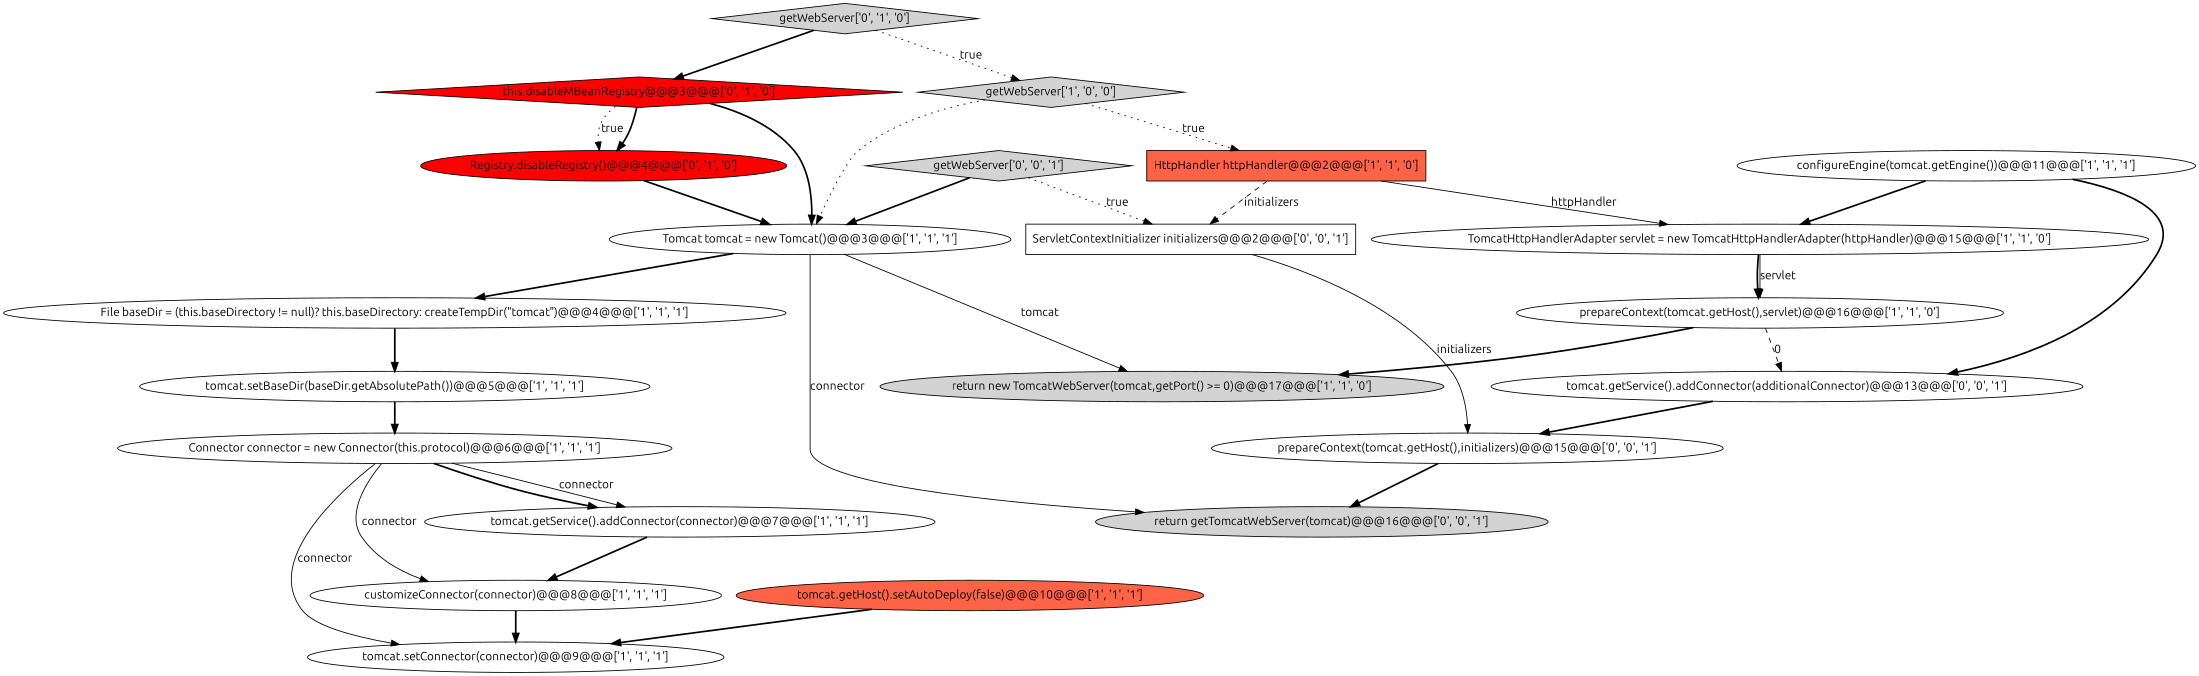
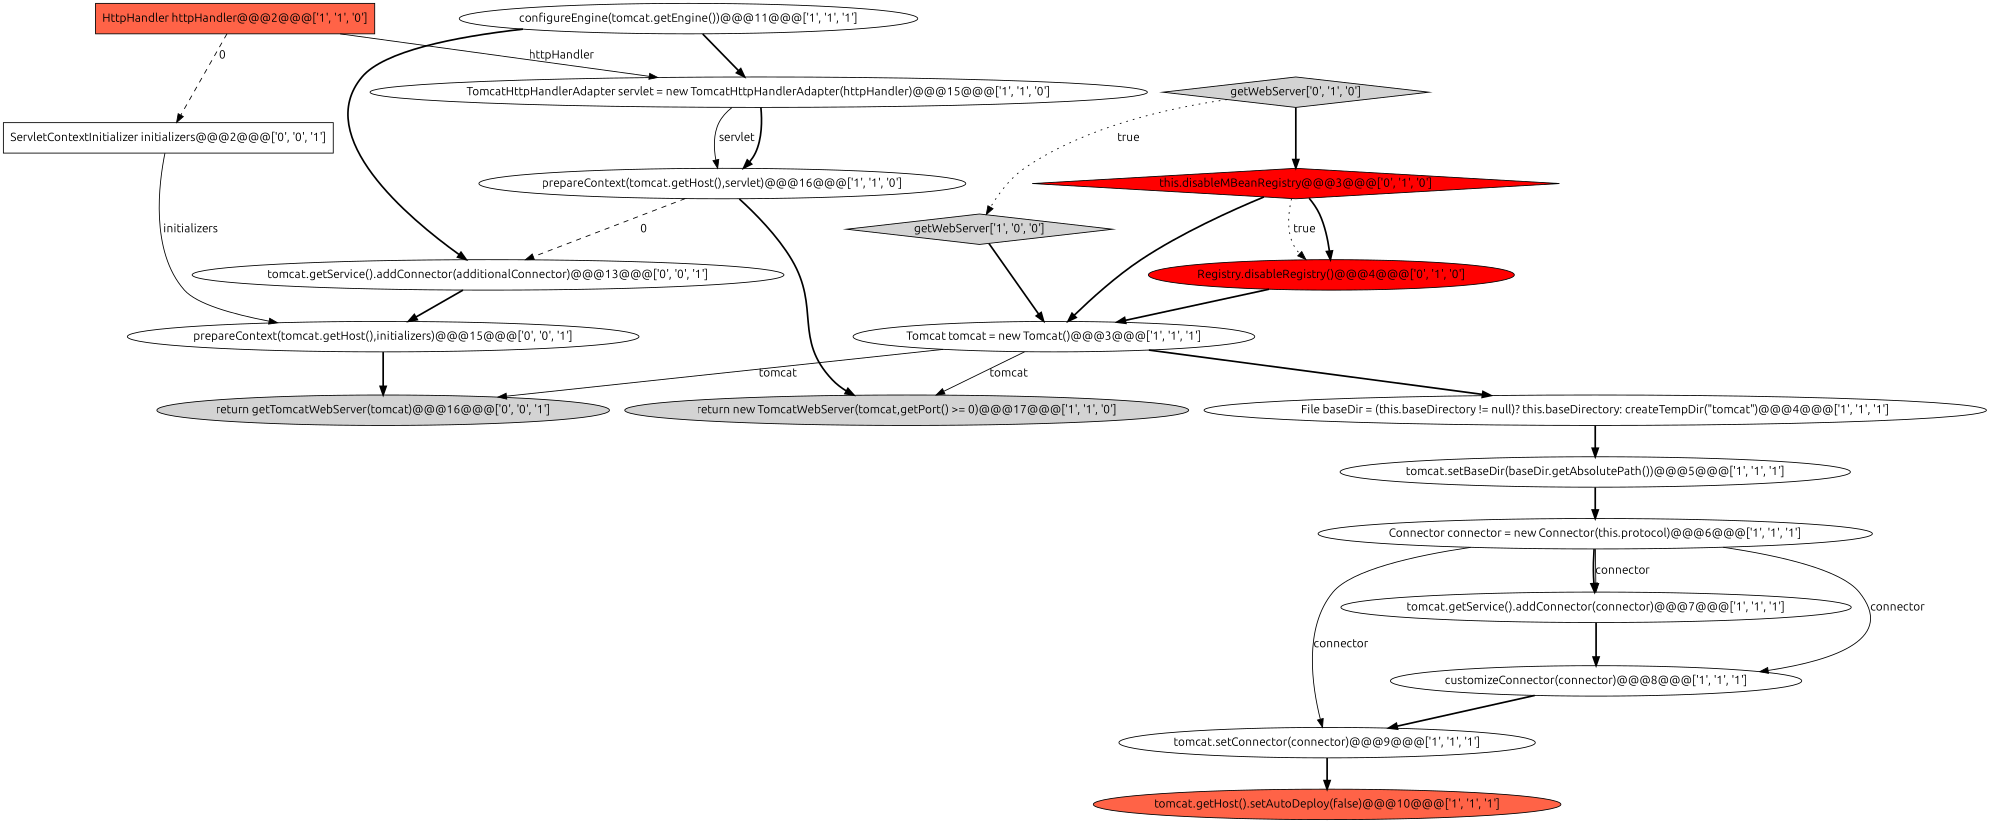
(1158, 126) -> none
(884, 134) -> (1014, 279)
(999, 166) -> none
(1272, 203) -> (223, 55)
(838, 387) -> (778, 373)
(746, 626) -> (1327, 769)
